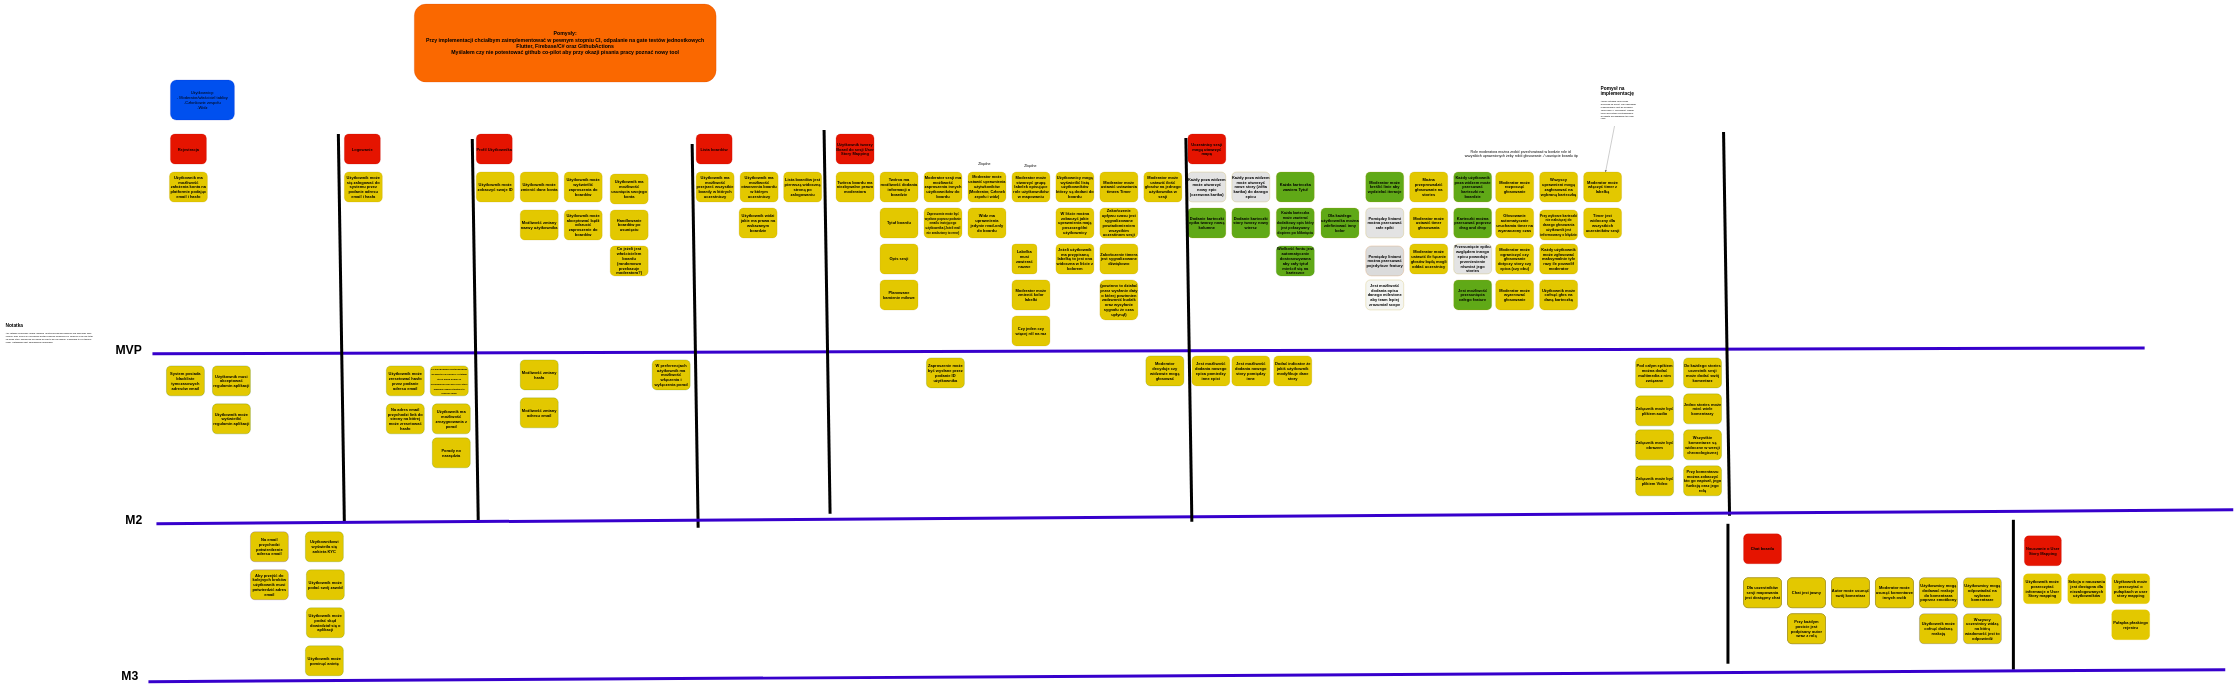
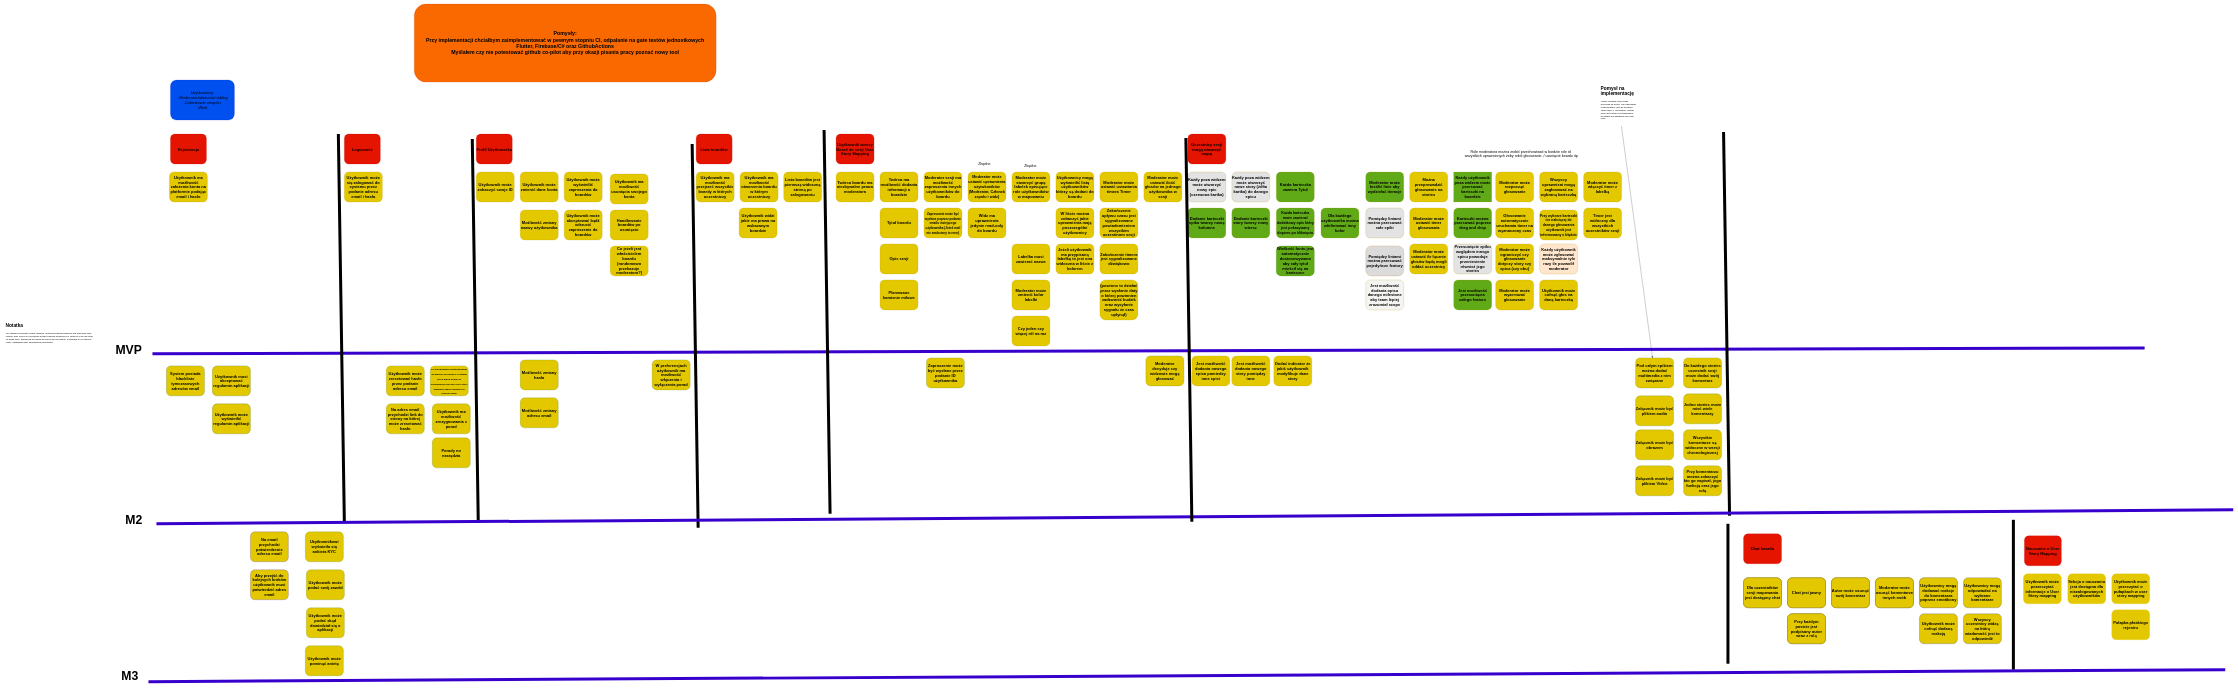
(1607, 169) -> (1653, 355)
(1473, 187) -> (1473, 187)
(1025, 259) -> (1031, 259)
(1559, 259) -> (1559, 259)
